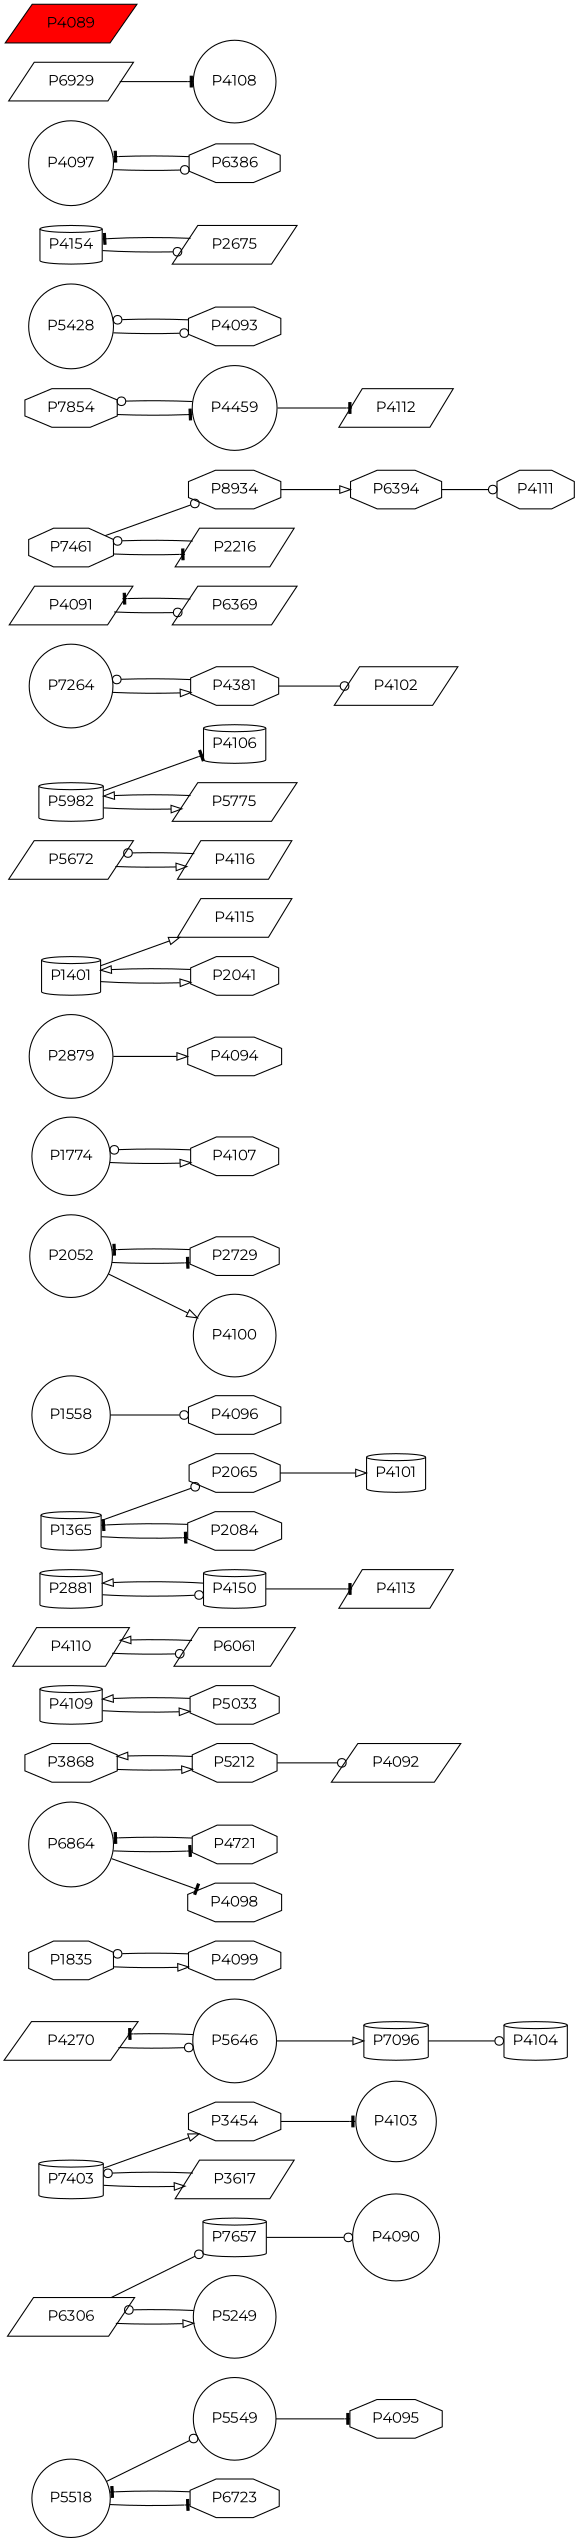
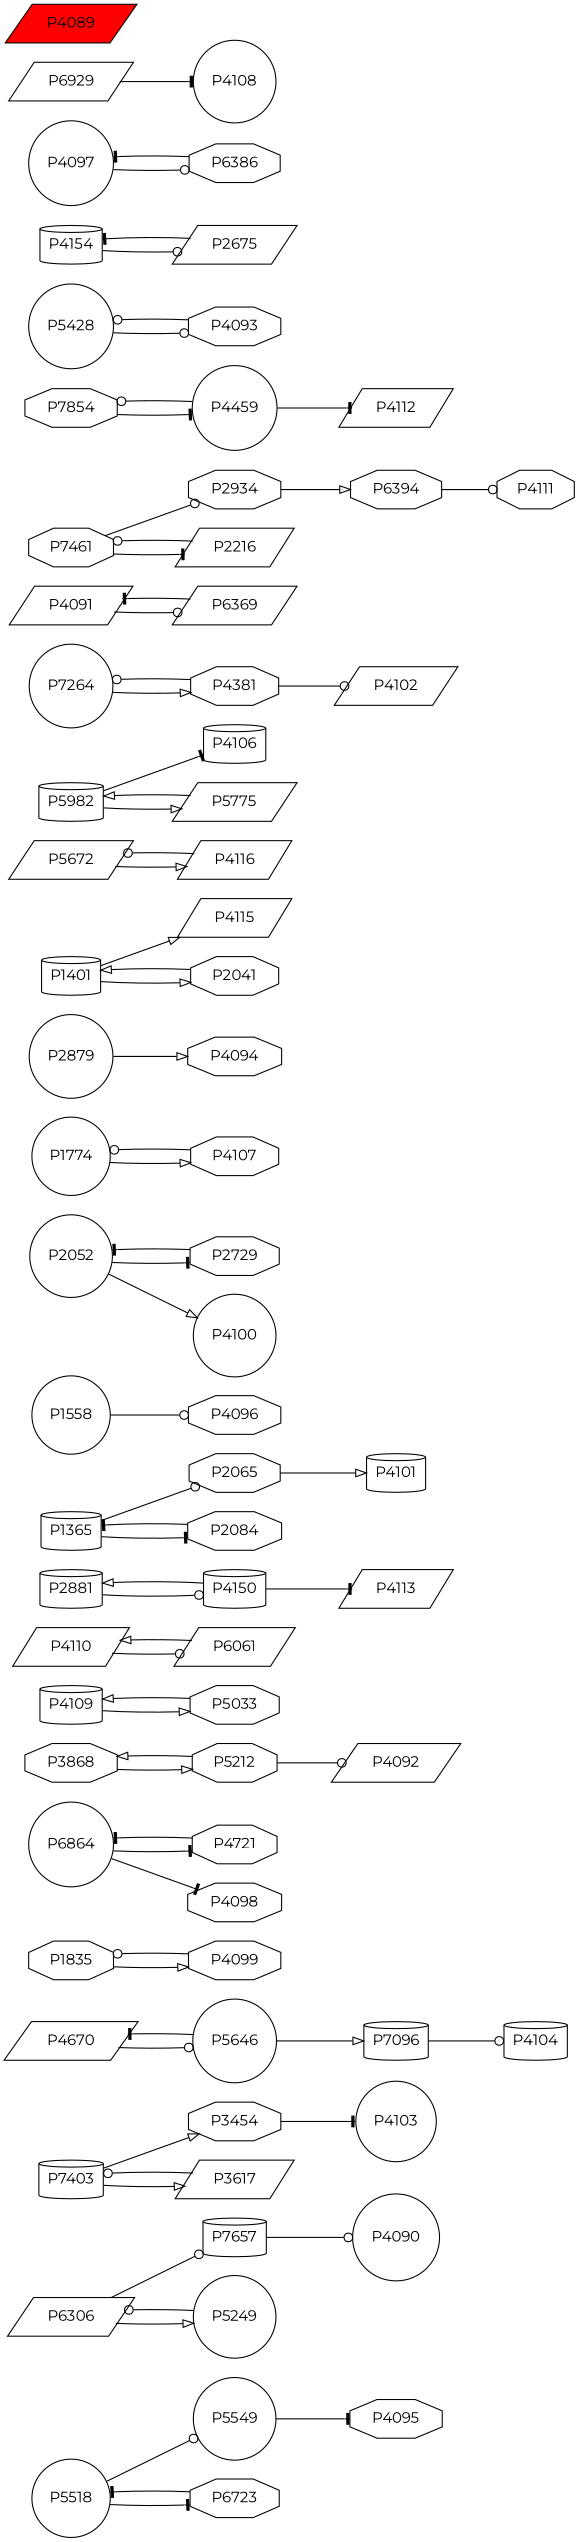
(235, 490) -> (235, 490)
(71, 2041) -> (71, 2041)
